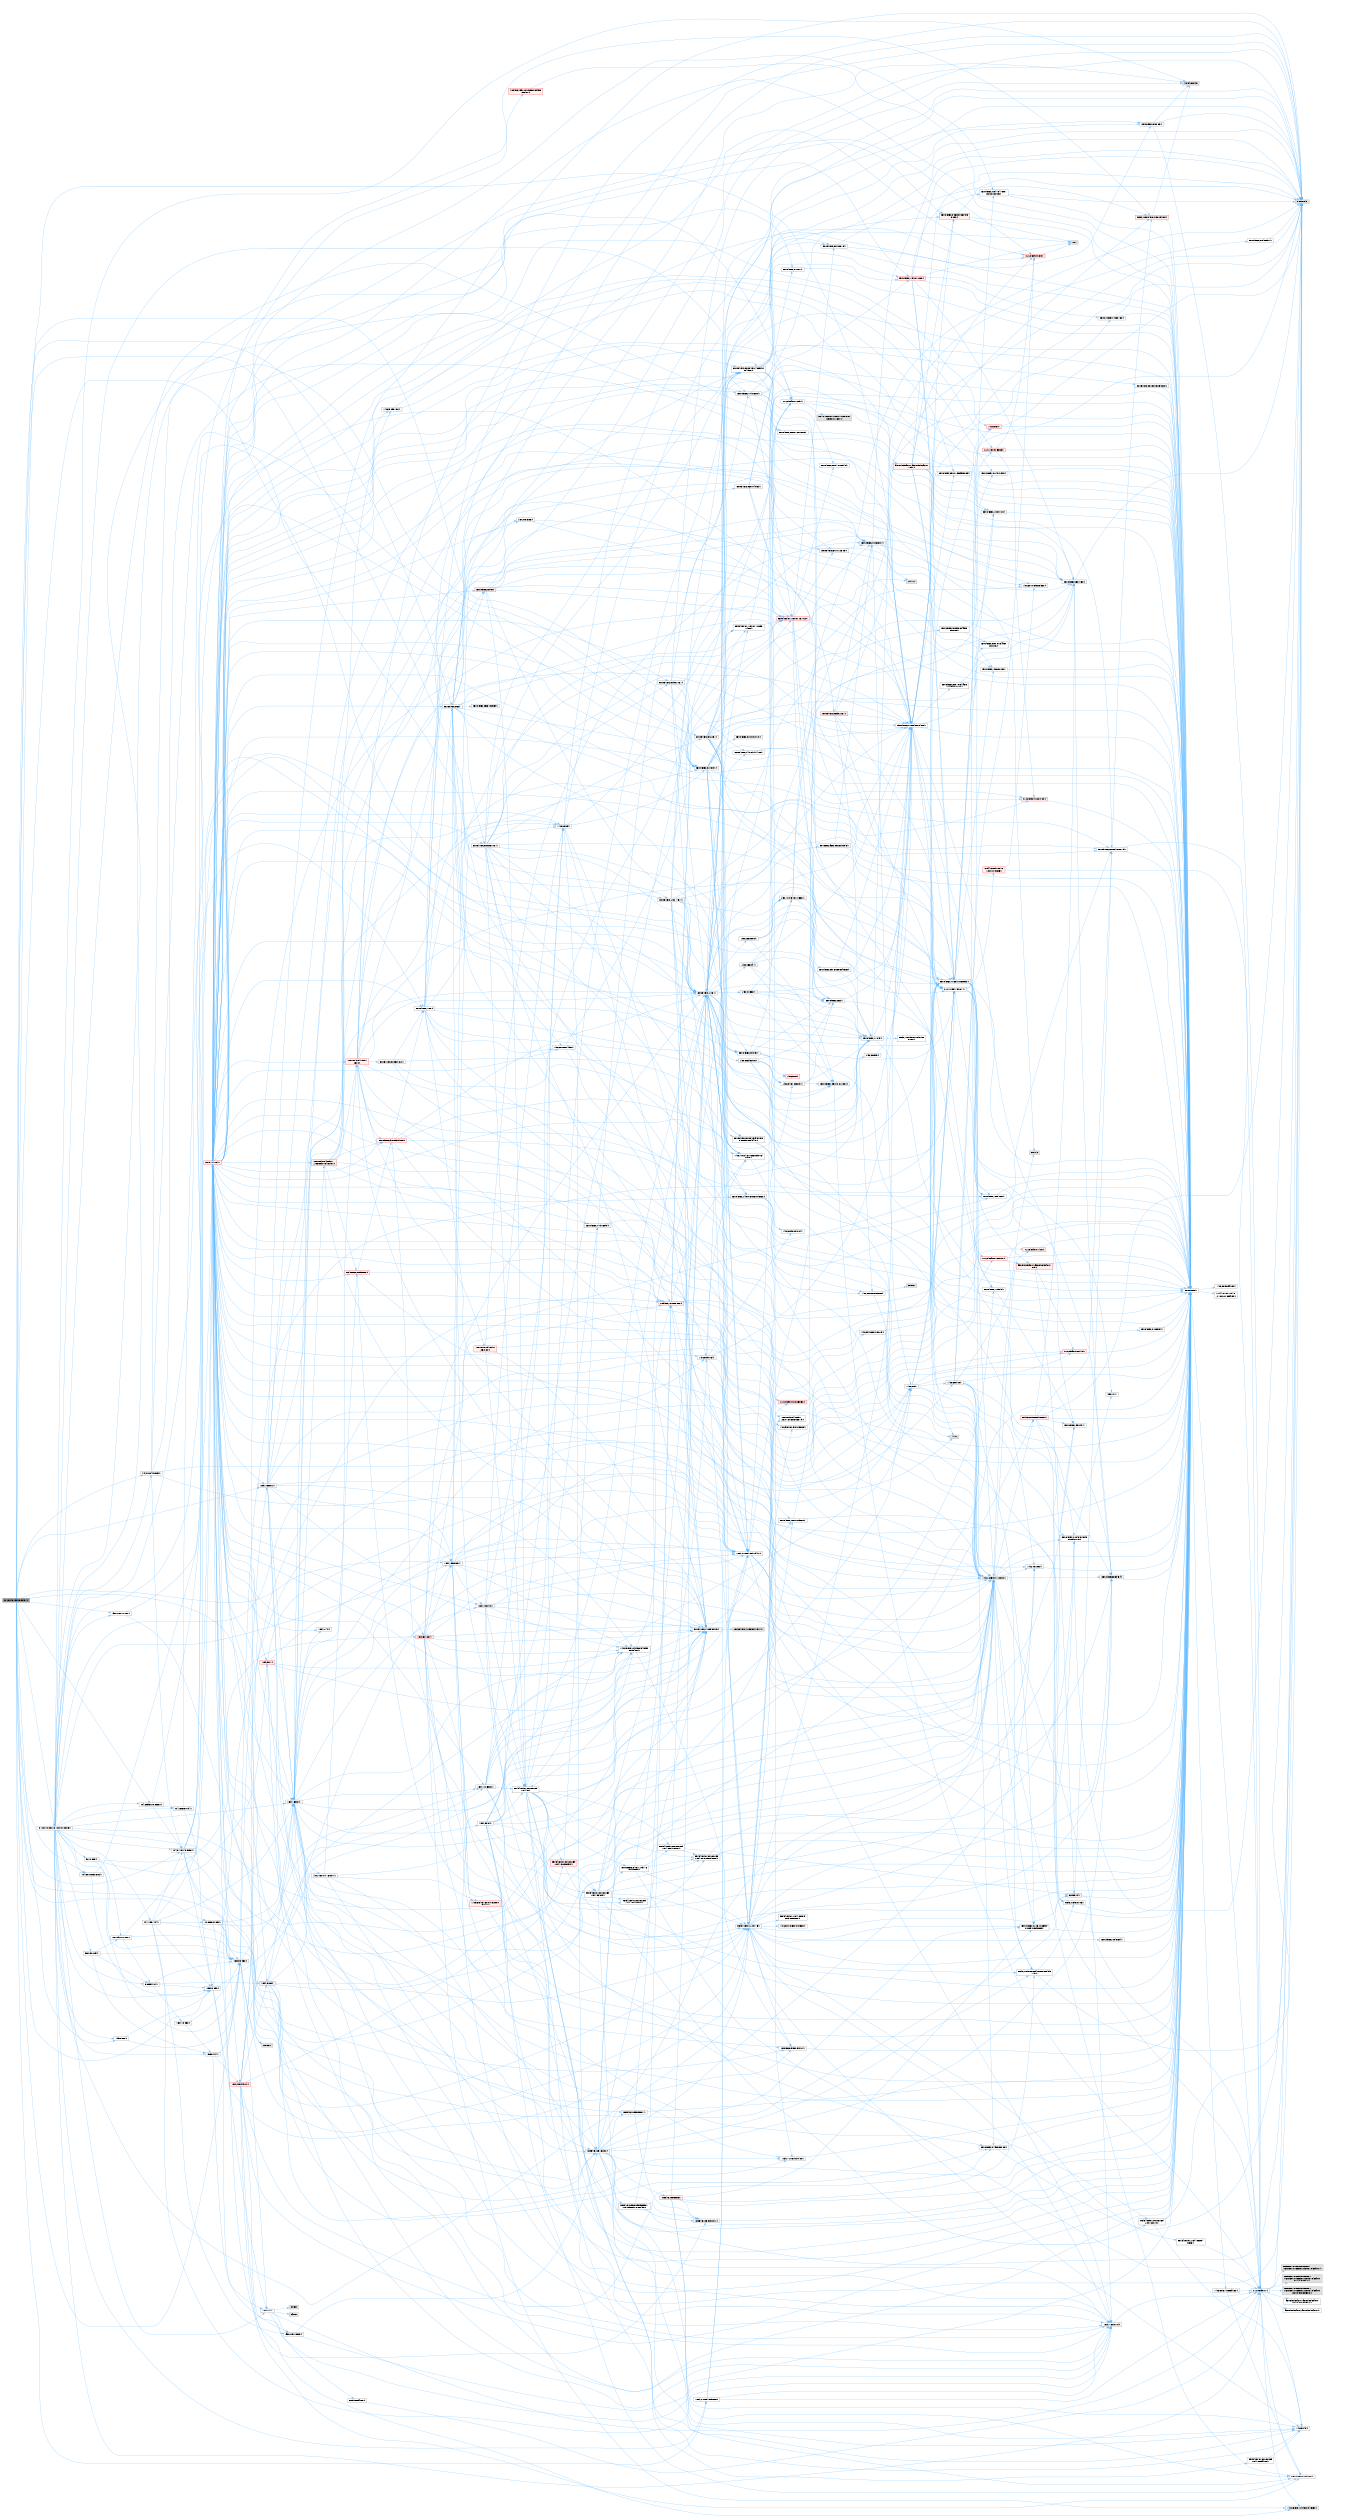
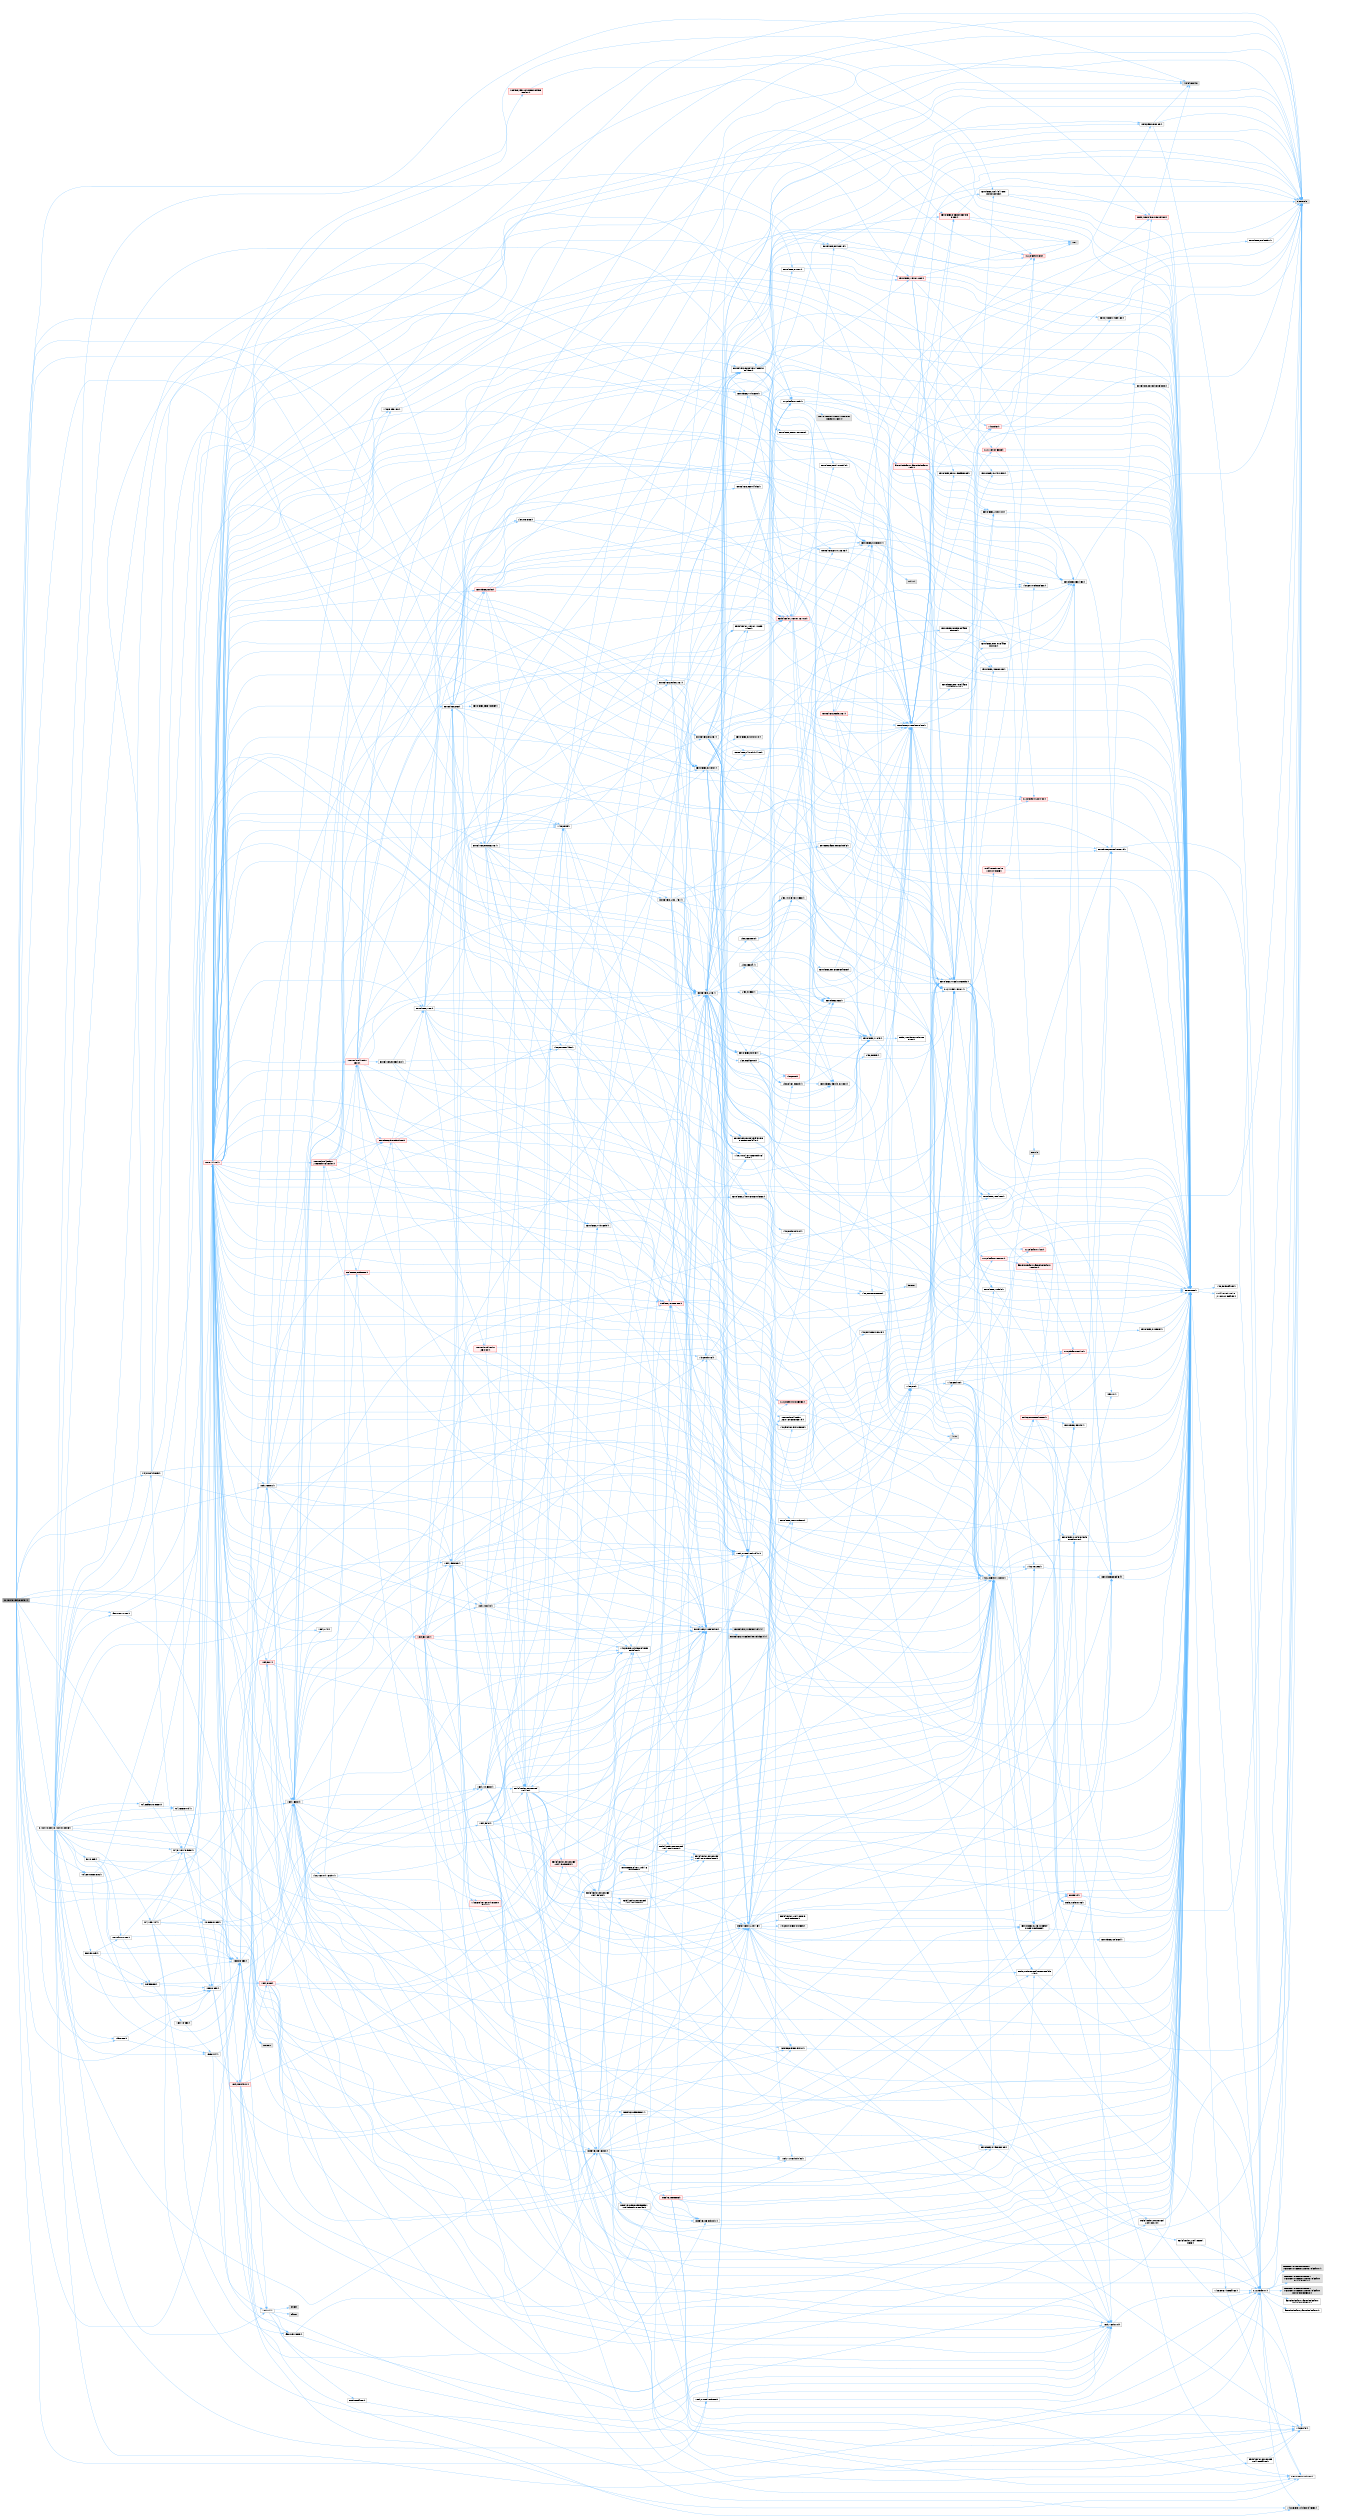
(635, 206) -> none
(788, 644) -> (827, 860)
(1034, 1266) -> (1034, 1266)
none -> (749, 1637)
(553, 1709) -> (617, 1761)
(151, 1984) -> (151, 1984)
